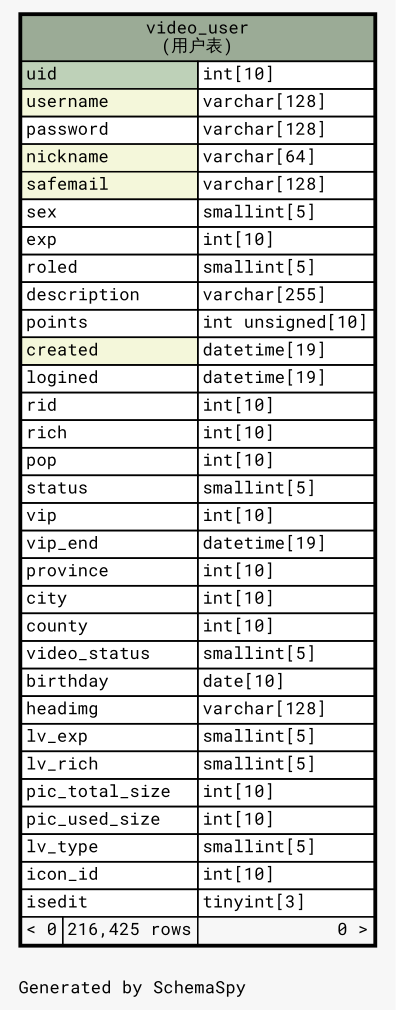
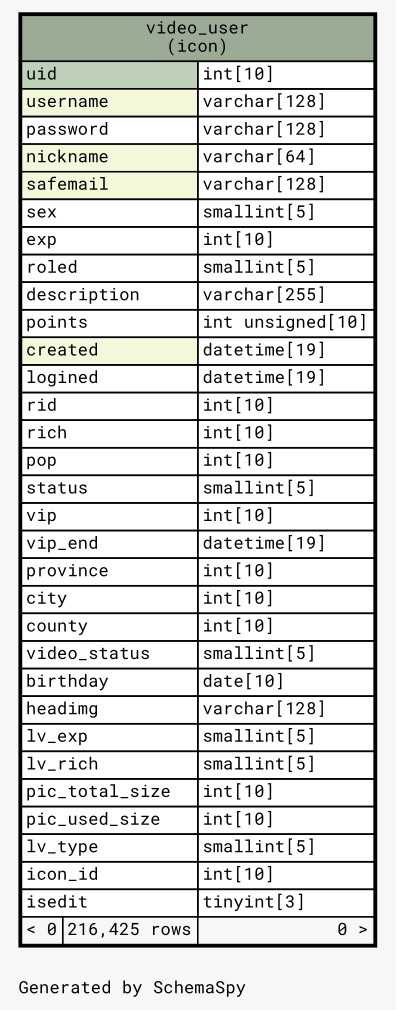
(198, 47) -> (198, 47)
